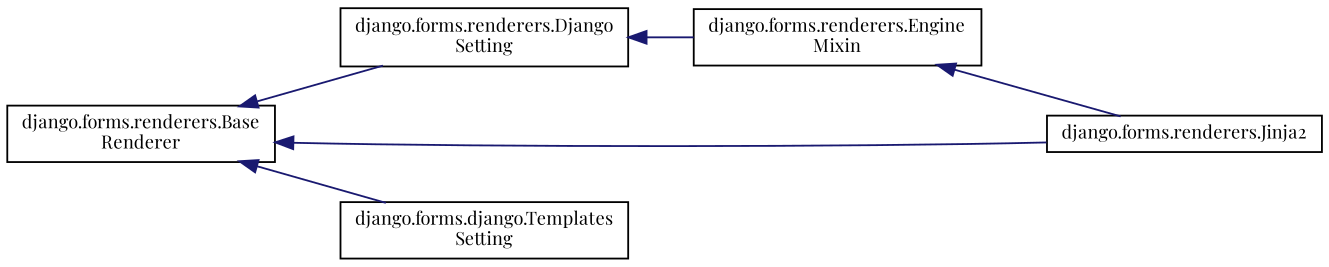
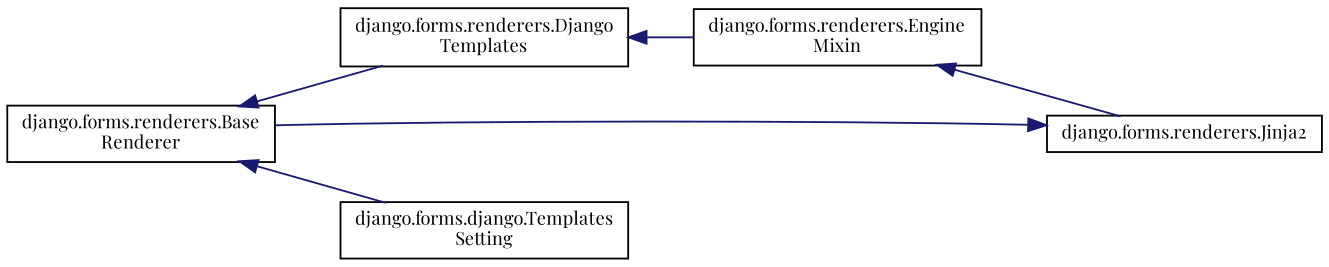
(484, 37) -> (484, 37)
(670, 146) -> (651, 122)
